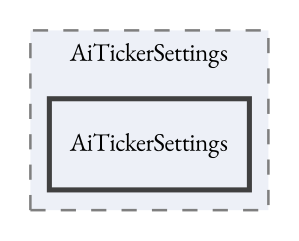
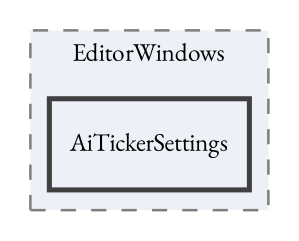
(149, 54) -> (149, 54)
